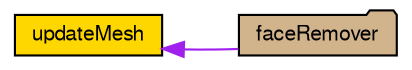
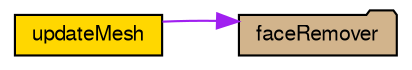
(211, 50) -> (190, 21)
